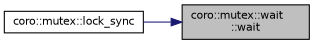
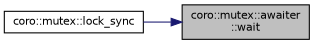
(246, 22) -> (246, 22)
